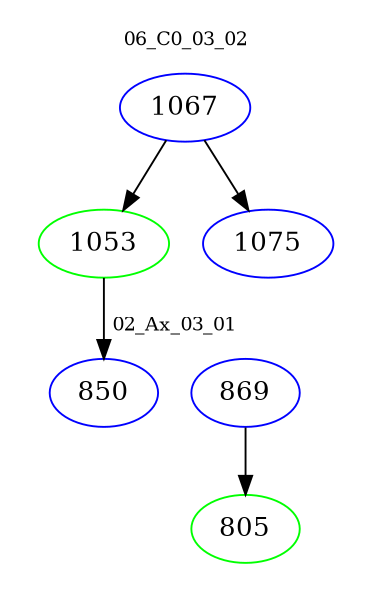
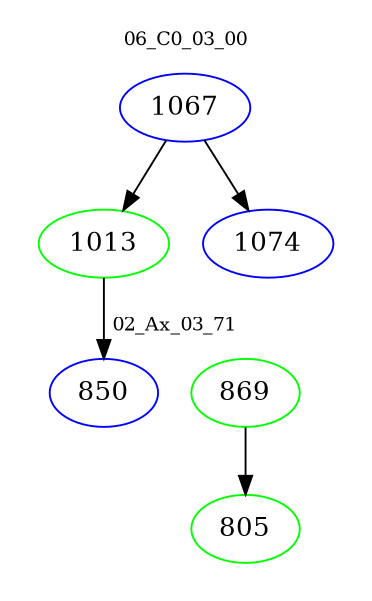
(186, 41) -> (186, 41)
(104, 244) -> (104, 244)
(268, 244) -> (268, 244)
(175, 326) -> (175, 326)
(246, 393) -> (246, 393)
